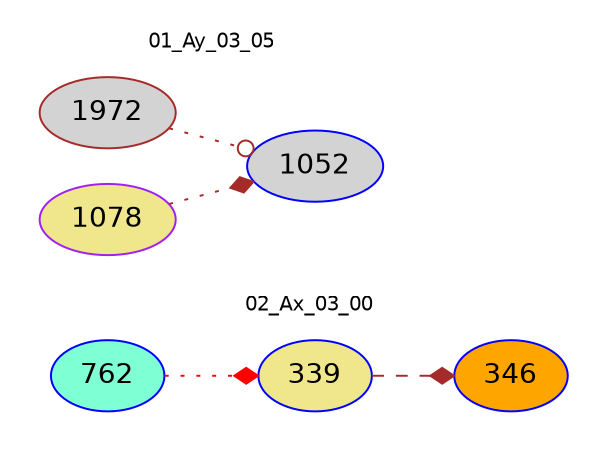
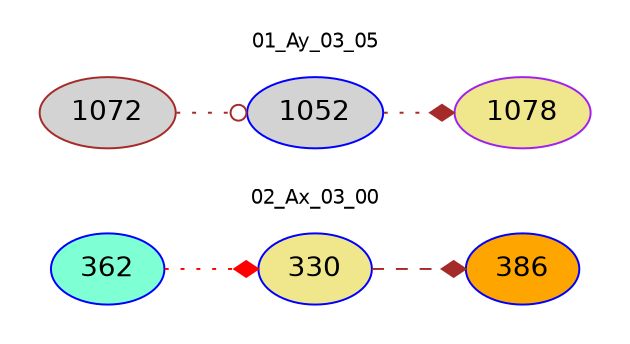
(108, 113) -> (108, 113)
(200, 196) -> (407, 113)
(108, 376) -> (108, 269)
(315, 376) -> (315, 269)
(511, 376) -> (523, 269)
